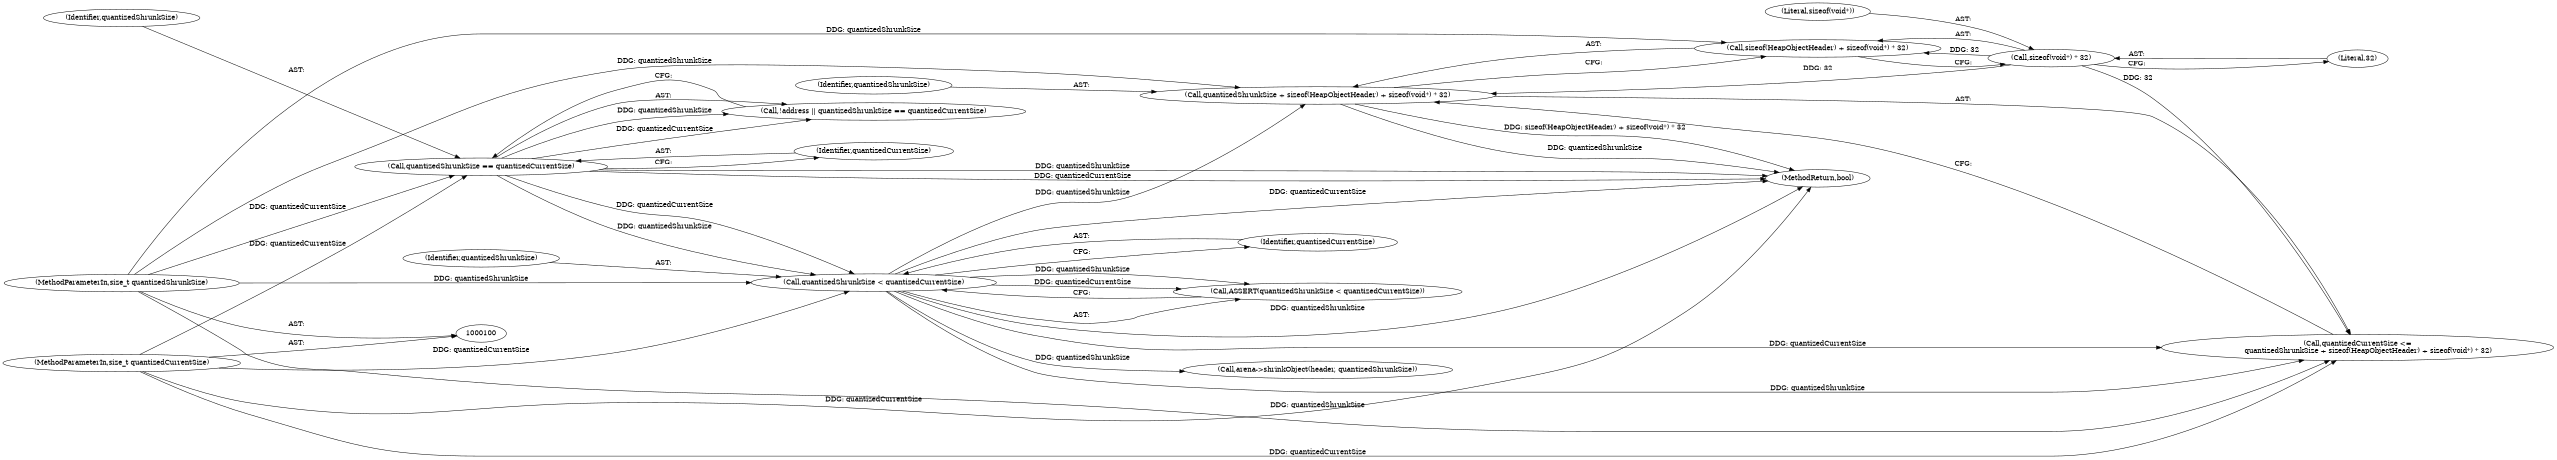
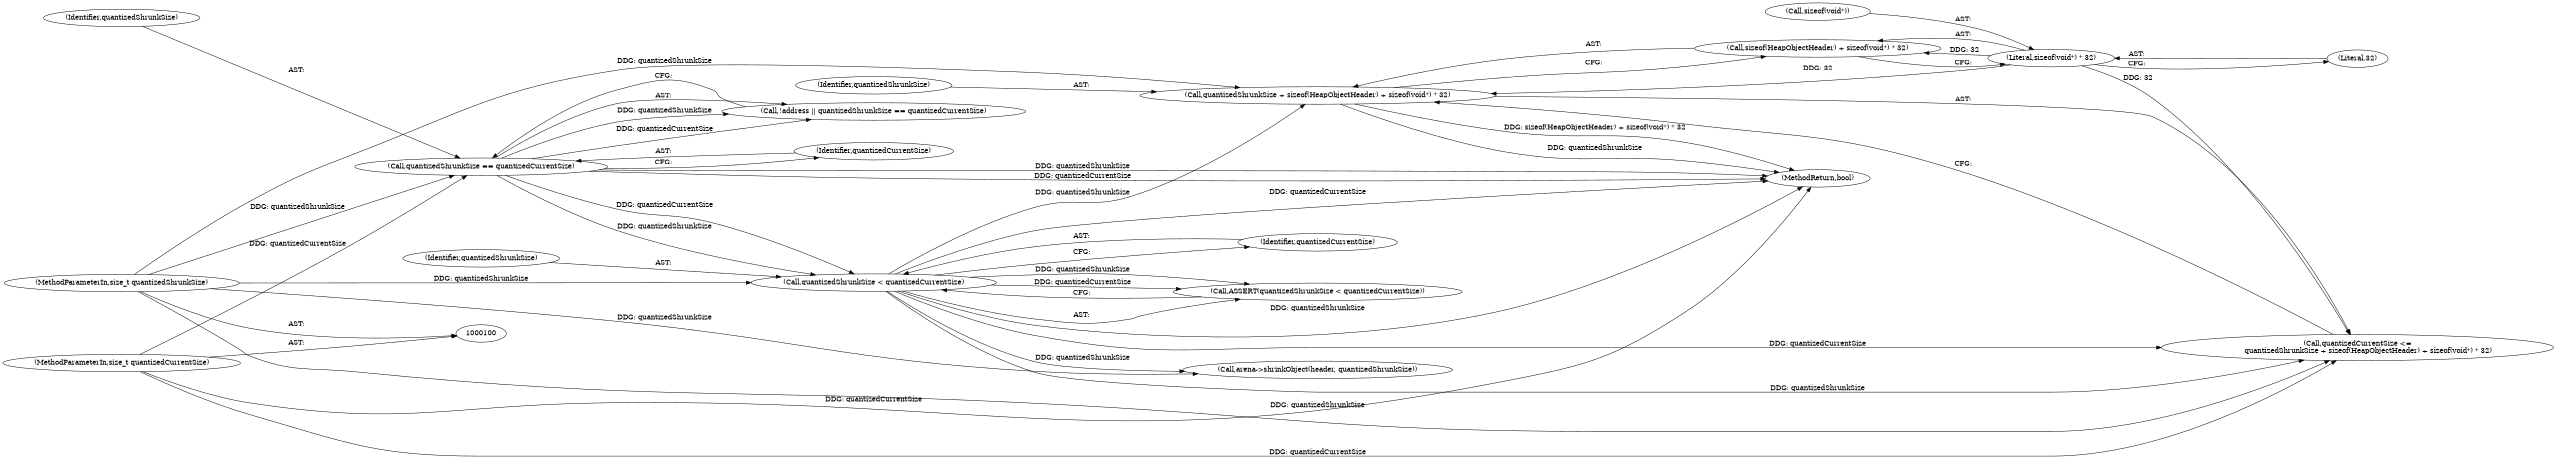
(1818, 12) -> (1818, 12)
(881, 34) -> (702, 331)
(2051, 58) -> (2051, 58)
(298, 207) -> (298, 207)
(536, 362) -> none
